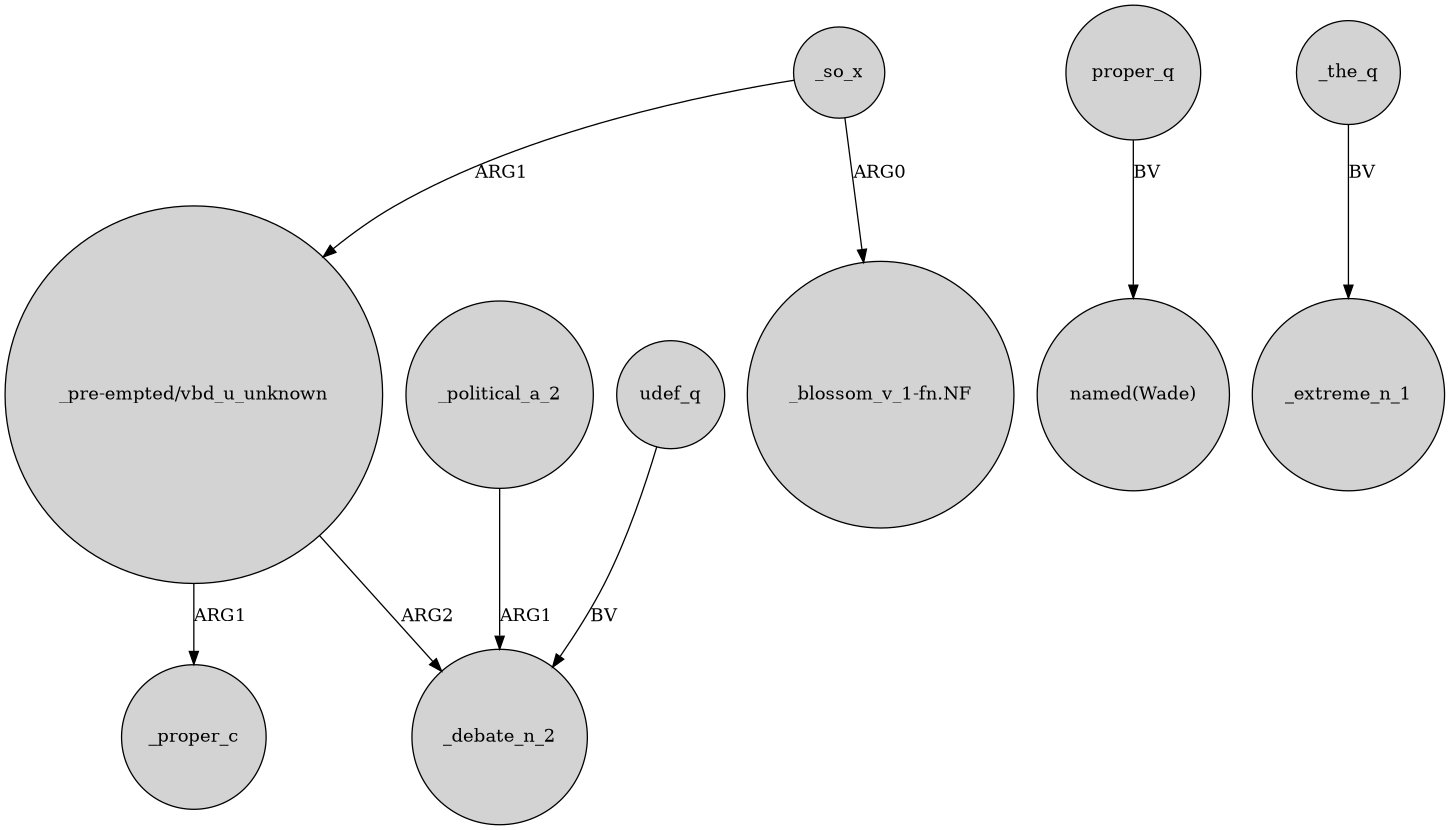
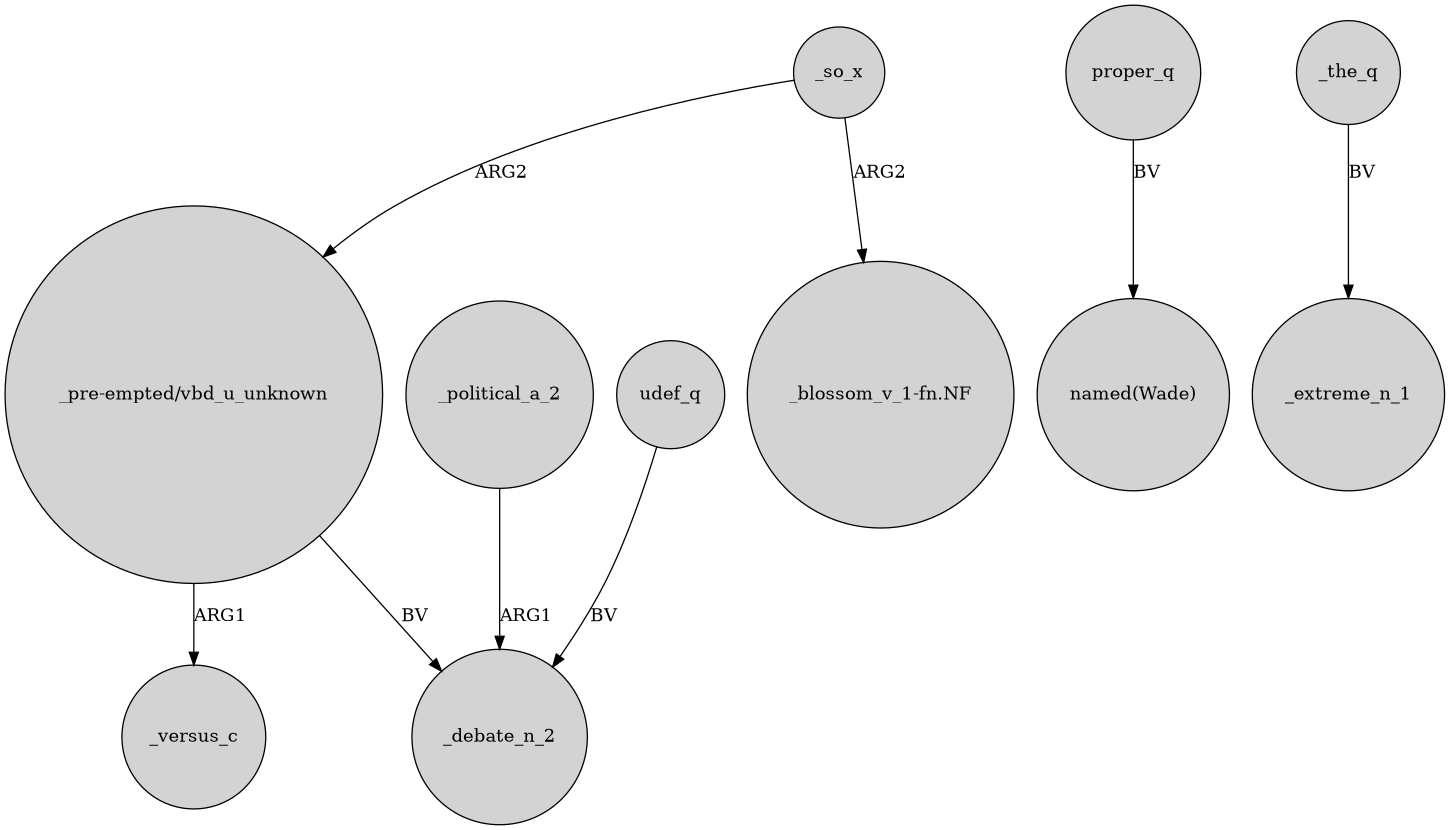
(502, 173) -> (502, 173)
(880, 173) -> (880, 173)
(428, 616) -> (415, 616)
(194, 737) -> (194, 737)
